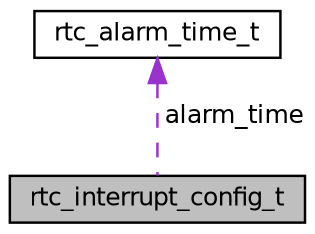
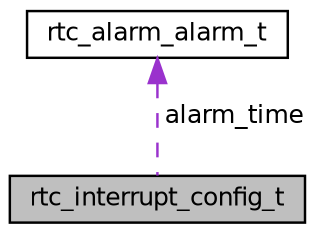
(157, 34) -> (157, 34)
